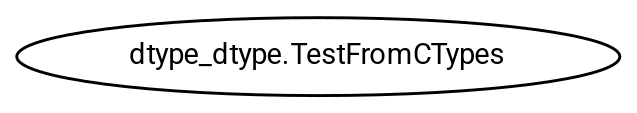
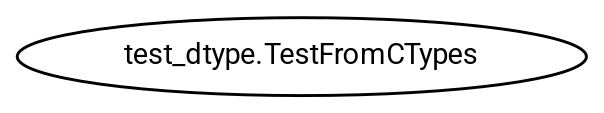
(318, 57) -> (302, 57)
